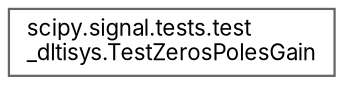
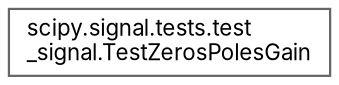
(172, 42) -> (170, 42)
